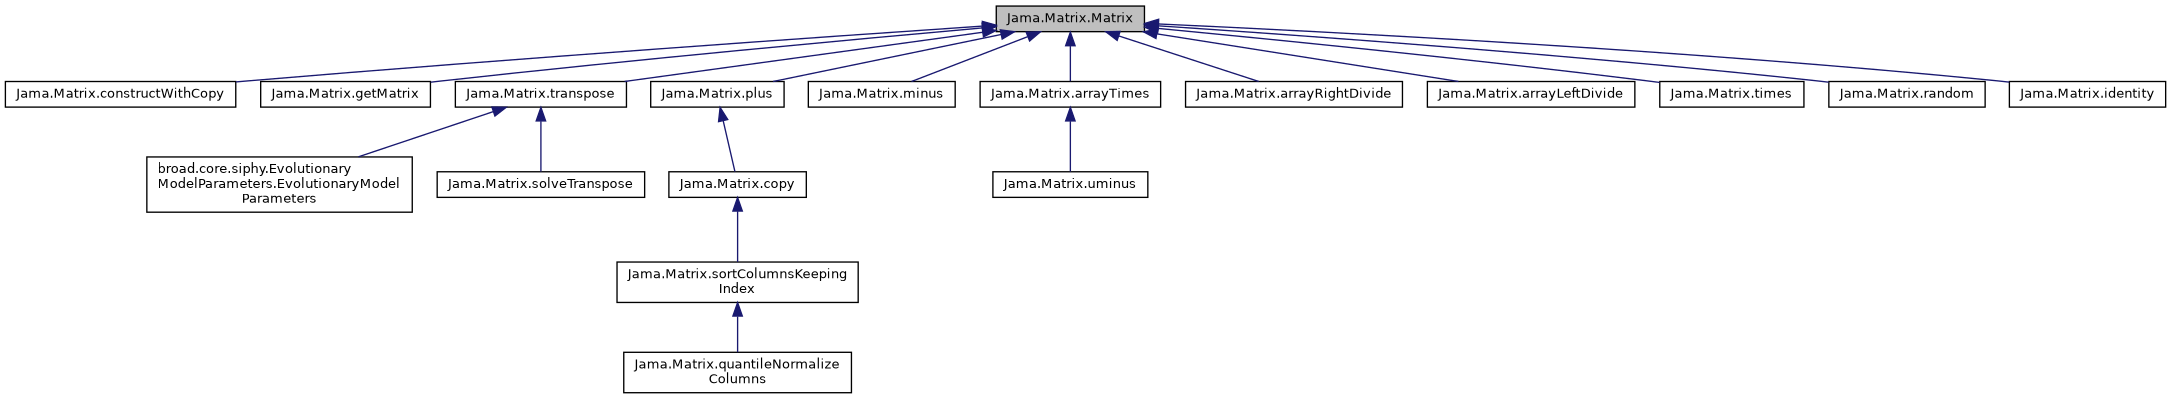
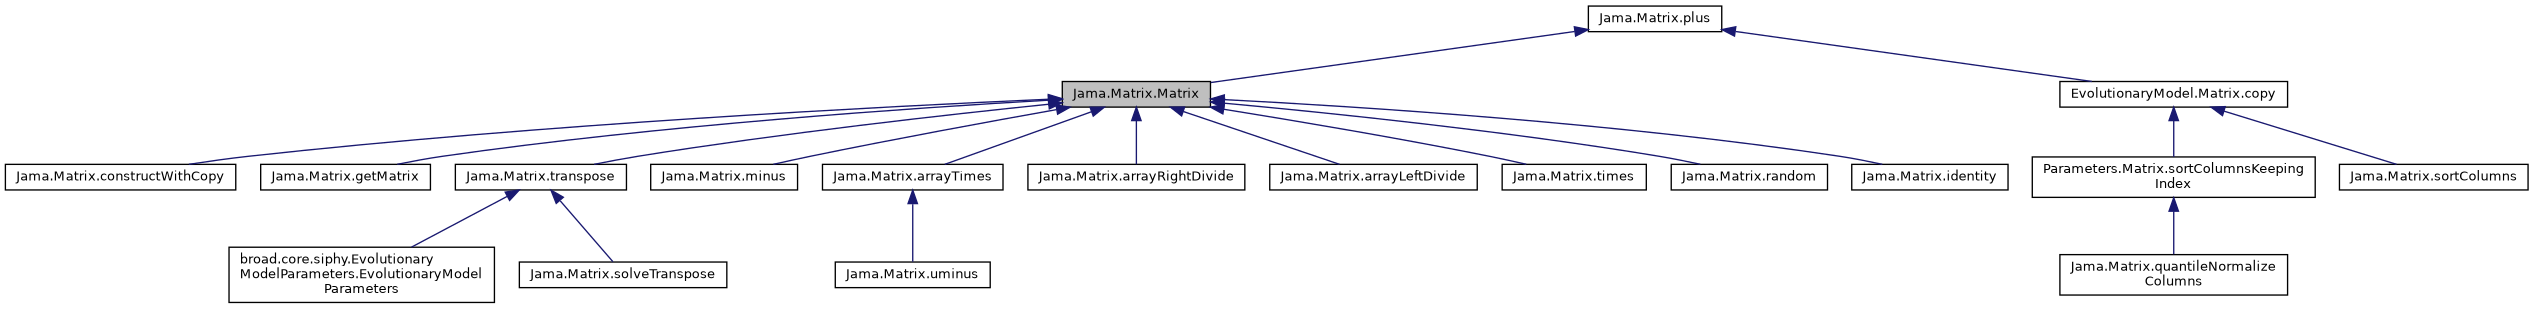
(887, 58) -> (1393, 57)
none -> (2434, 177)
(738, 185) -> (2174, 94)
(738, 282) -> (2174, 177)
